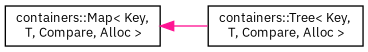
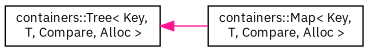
(191, 26) -> (191, 26)
